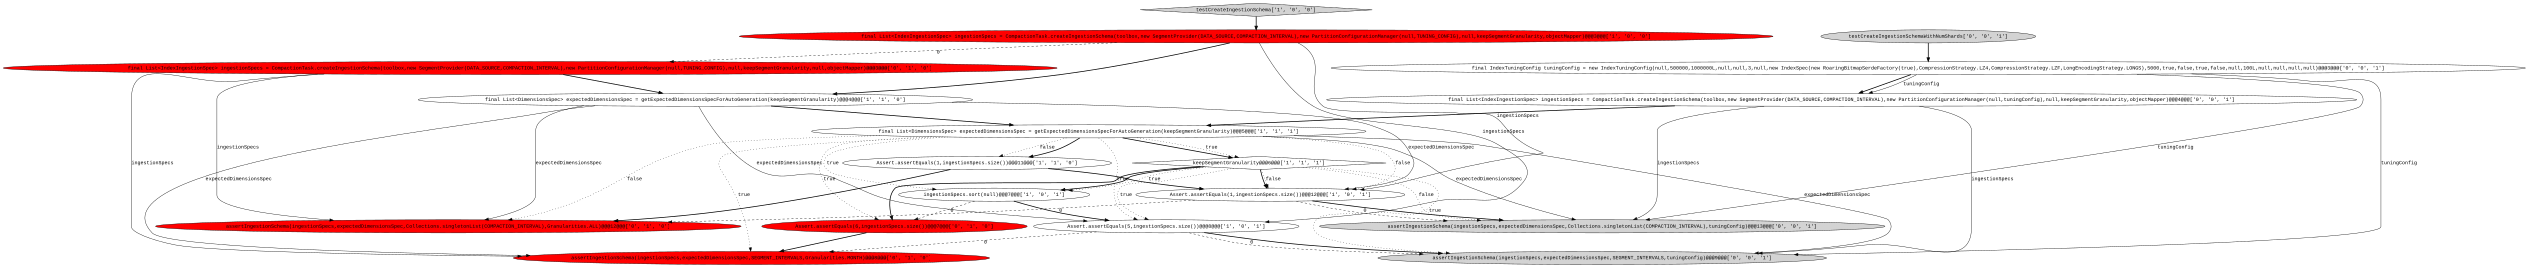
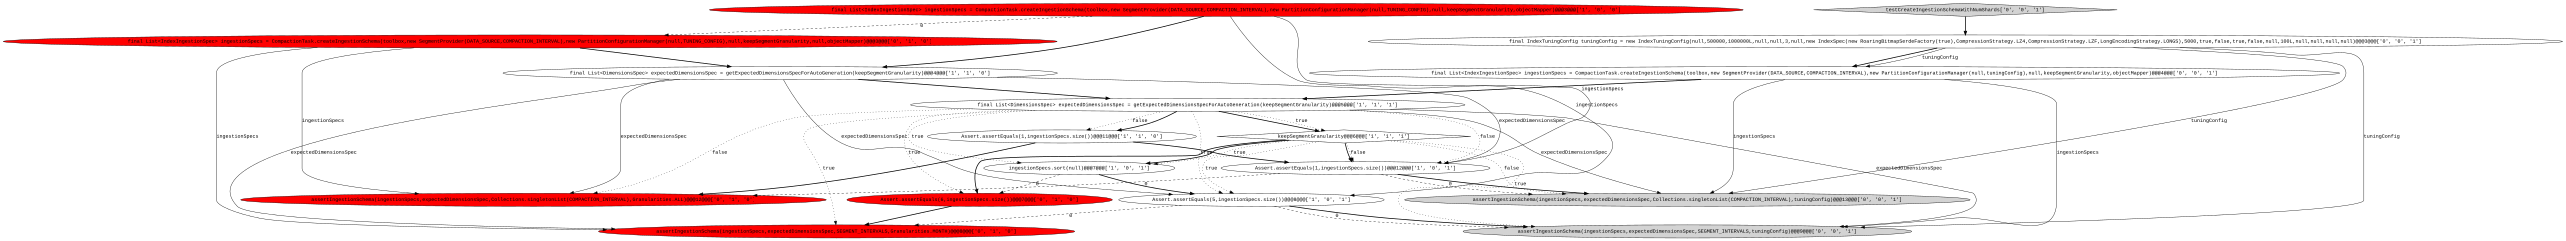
(1256, 10) -> none
(1928, 36) -> (1965, 10)
